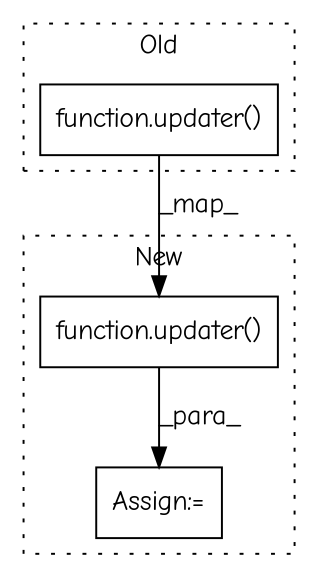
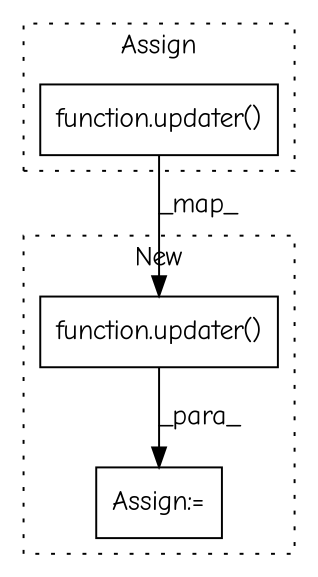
(159, 46) -> (159, 46)
